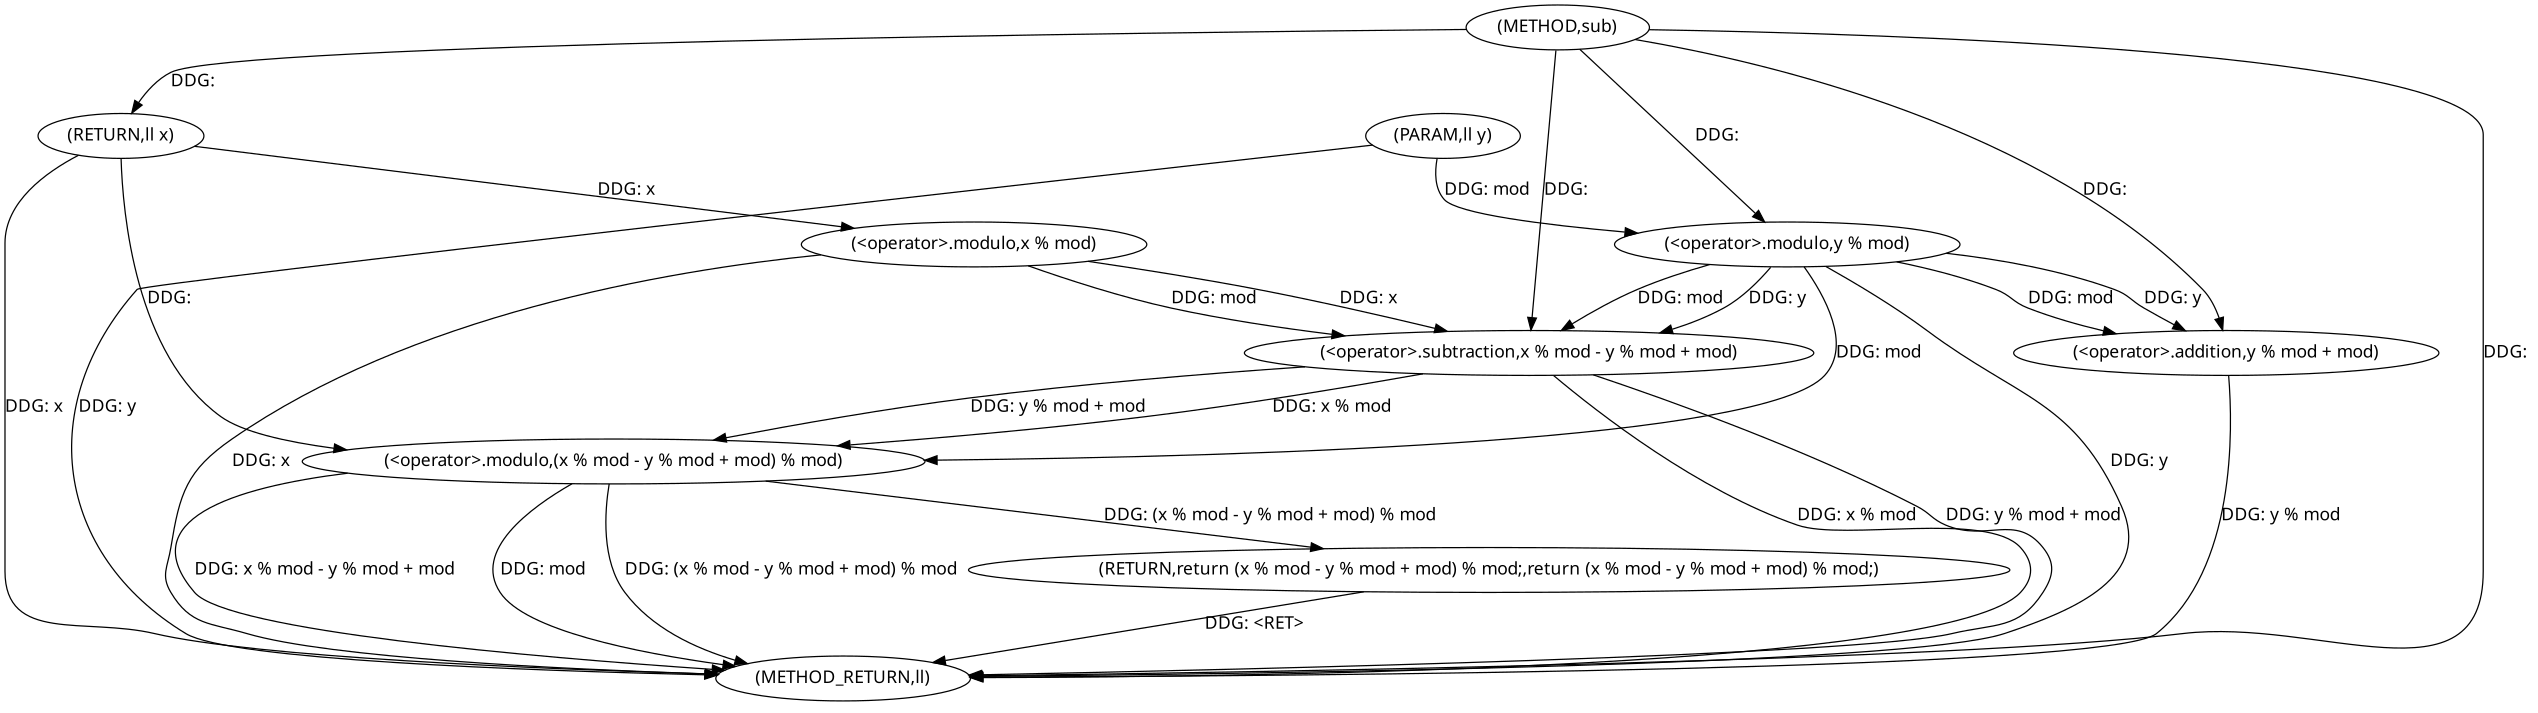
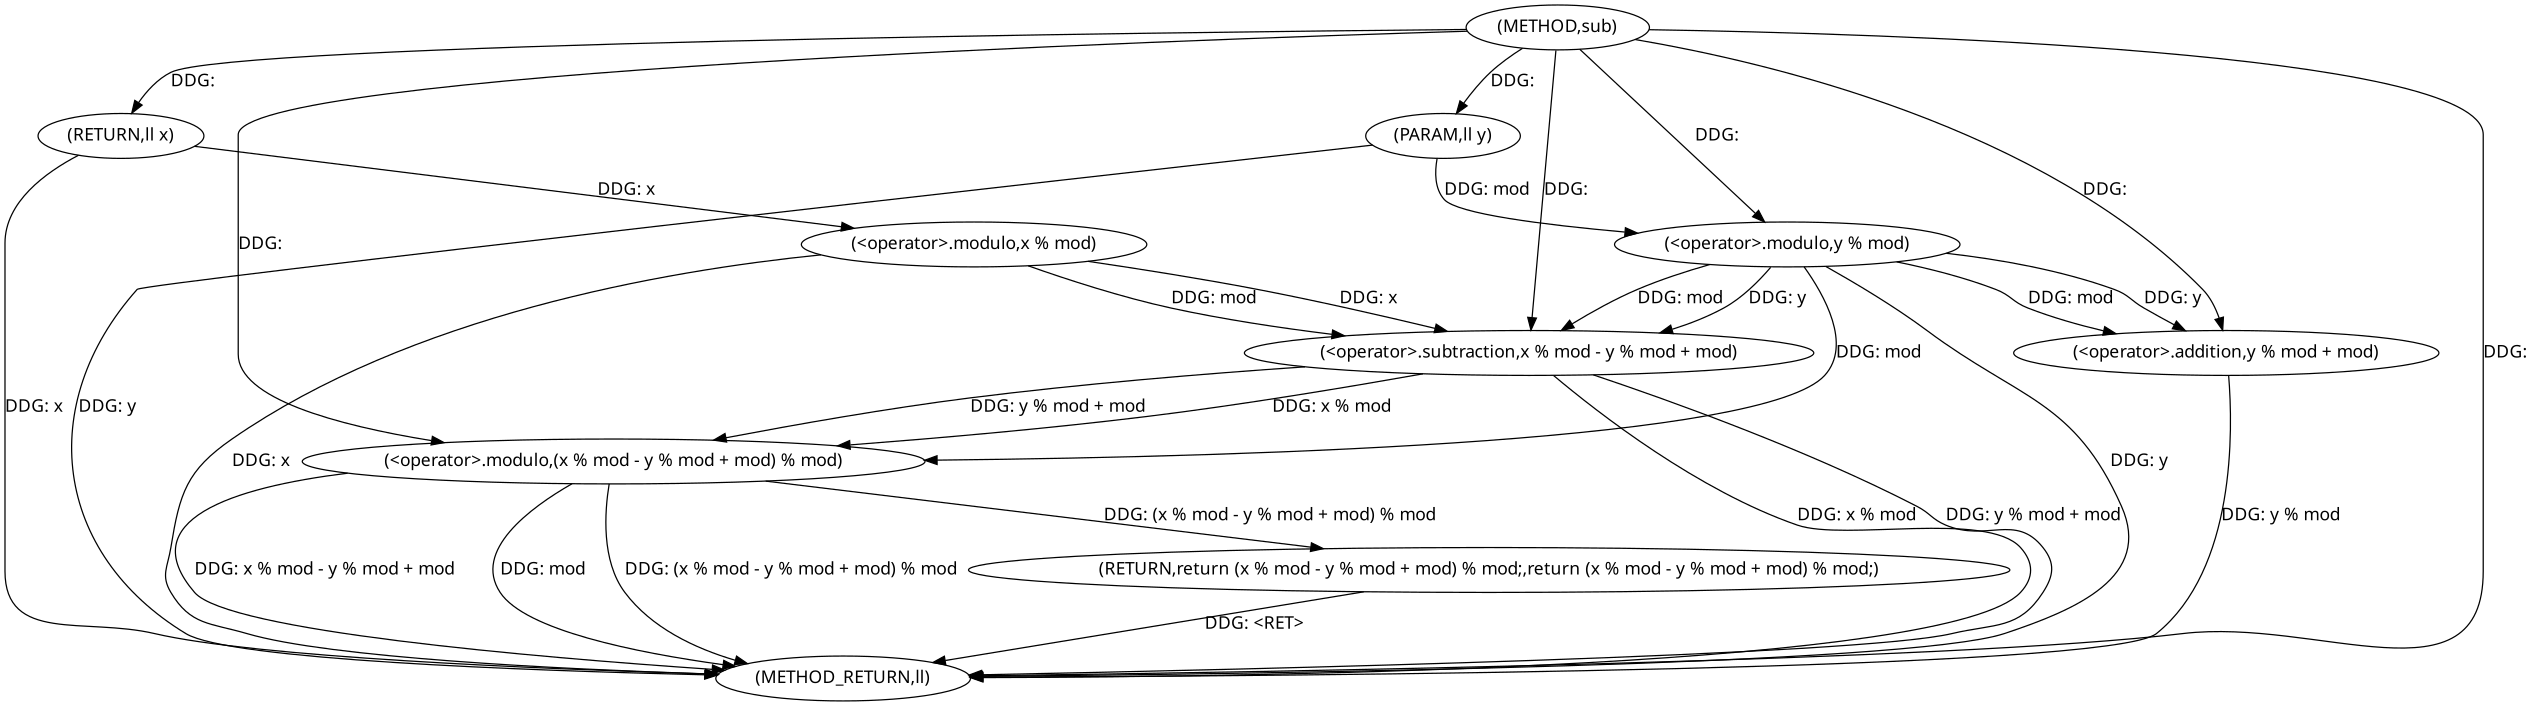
none -> (1490, 73)
(167, 353) -> (628, 71)
